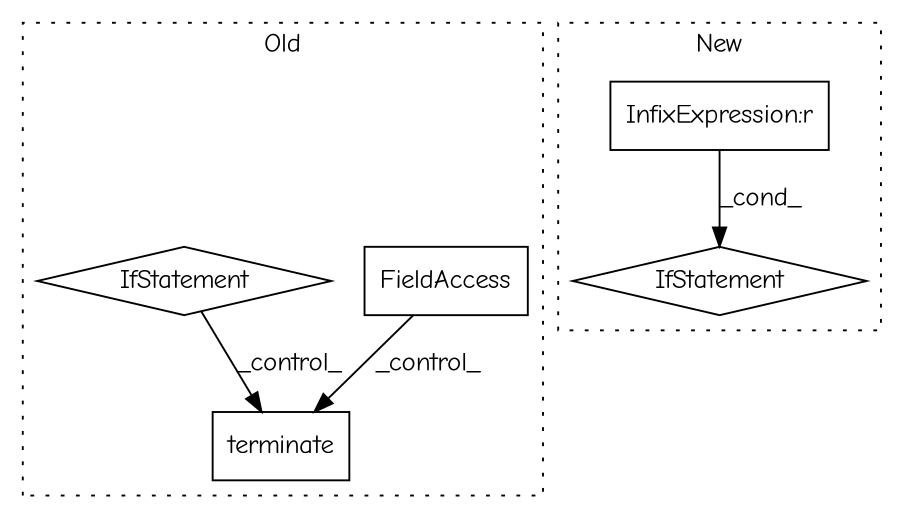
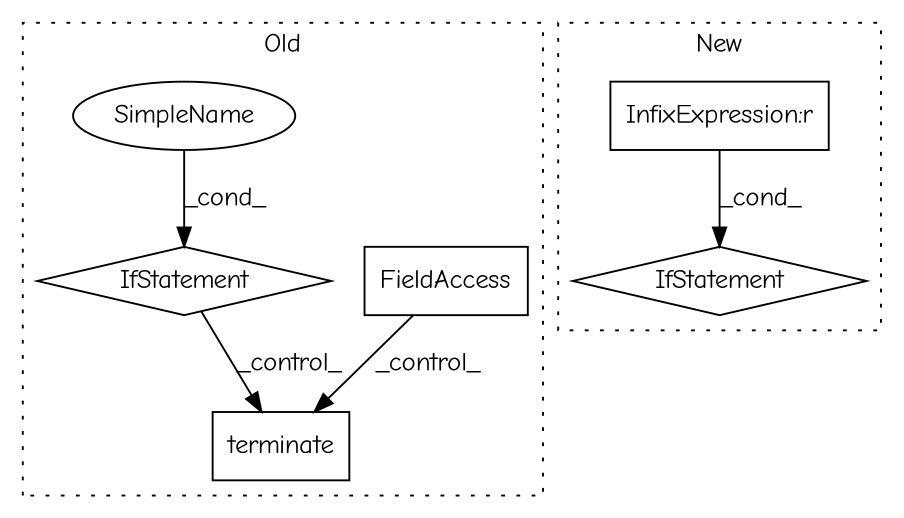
none -> (184, 116)
